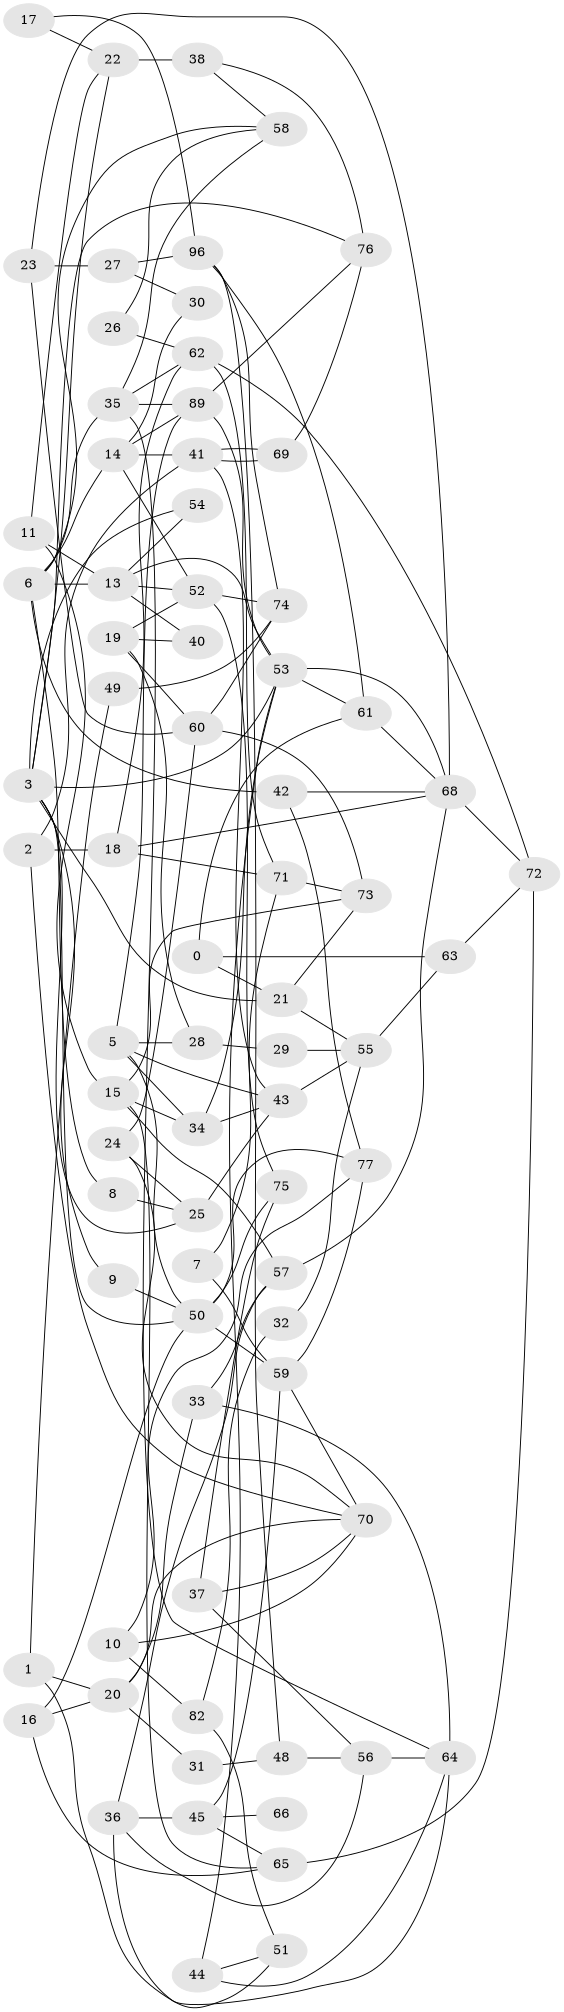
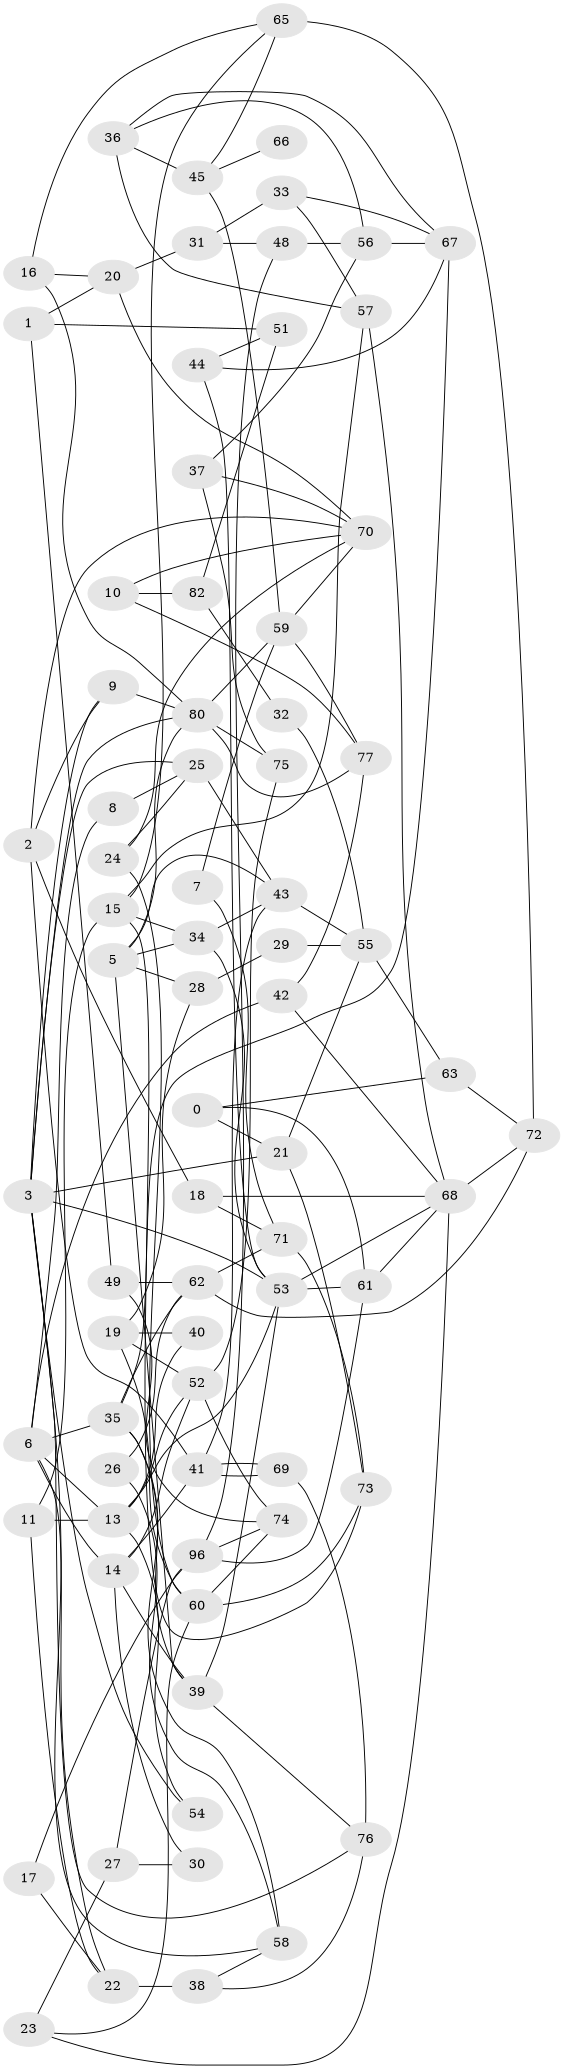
(198, 404) -> (198, 1692)
(140, 550) -> (159, 1282)
none -> (62, 766)
(198, 1316) -> (198, 715)
(165, 1553) -> (240, 218)
(450, 1758) -> (450, 243)
